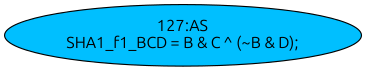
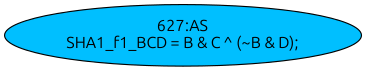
(183, 35) -> (183, 35)
